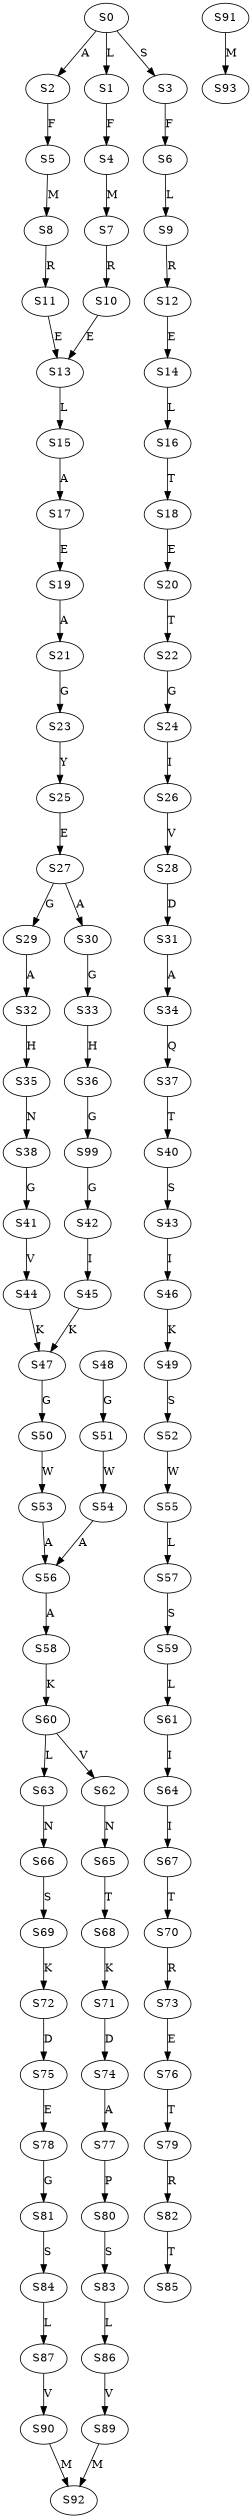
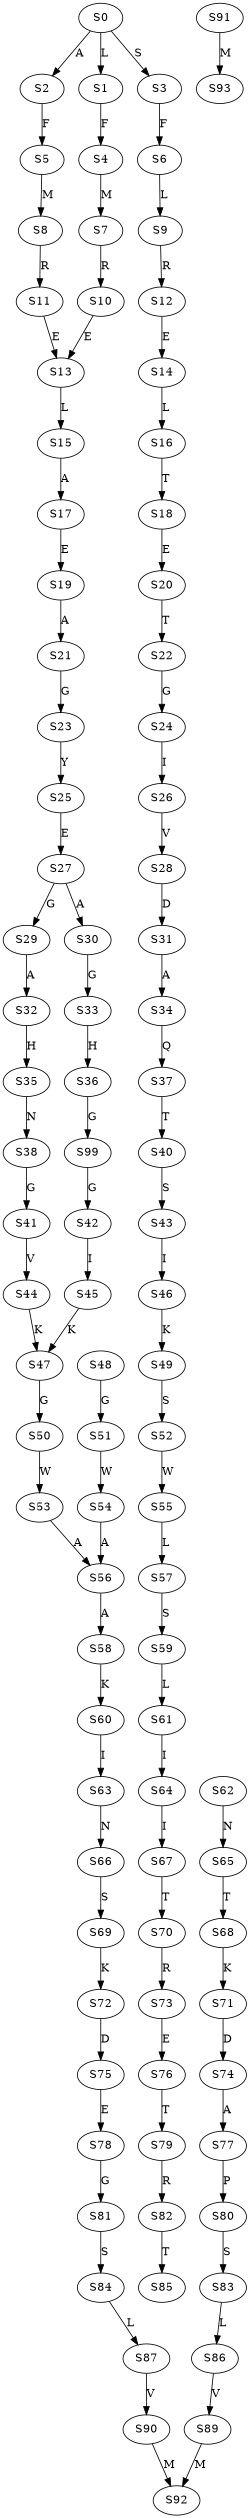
(73, 1752) -> none
(49, 1756) -> (103, 1756)
